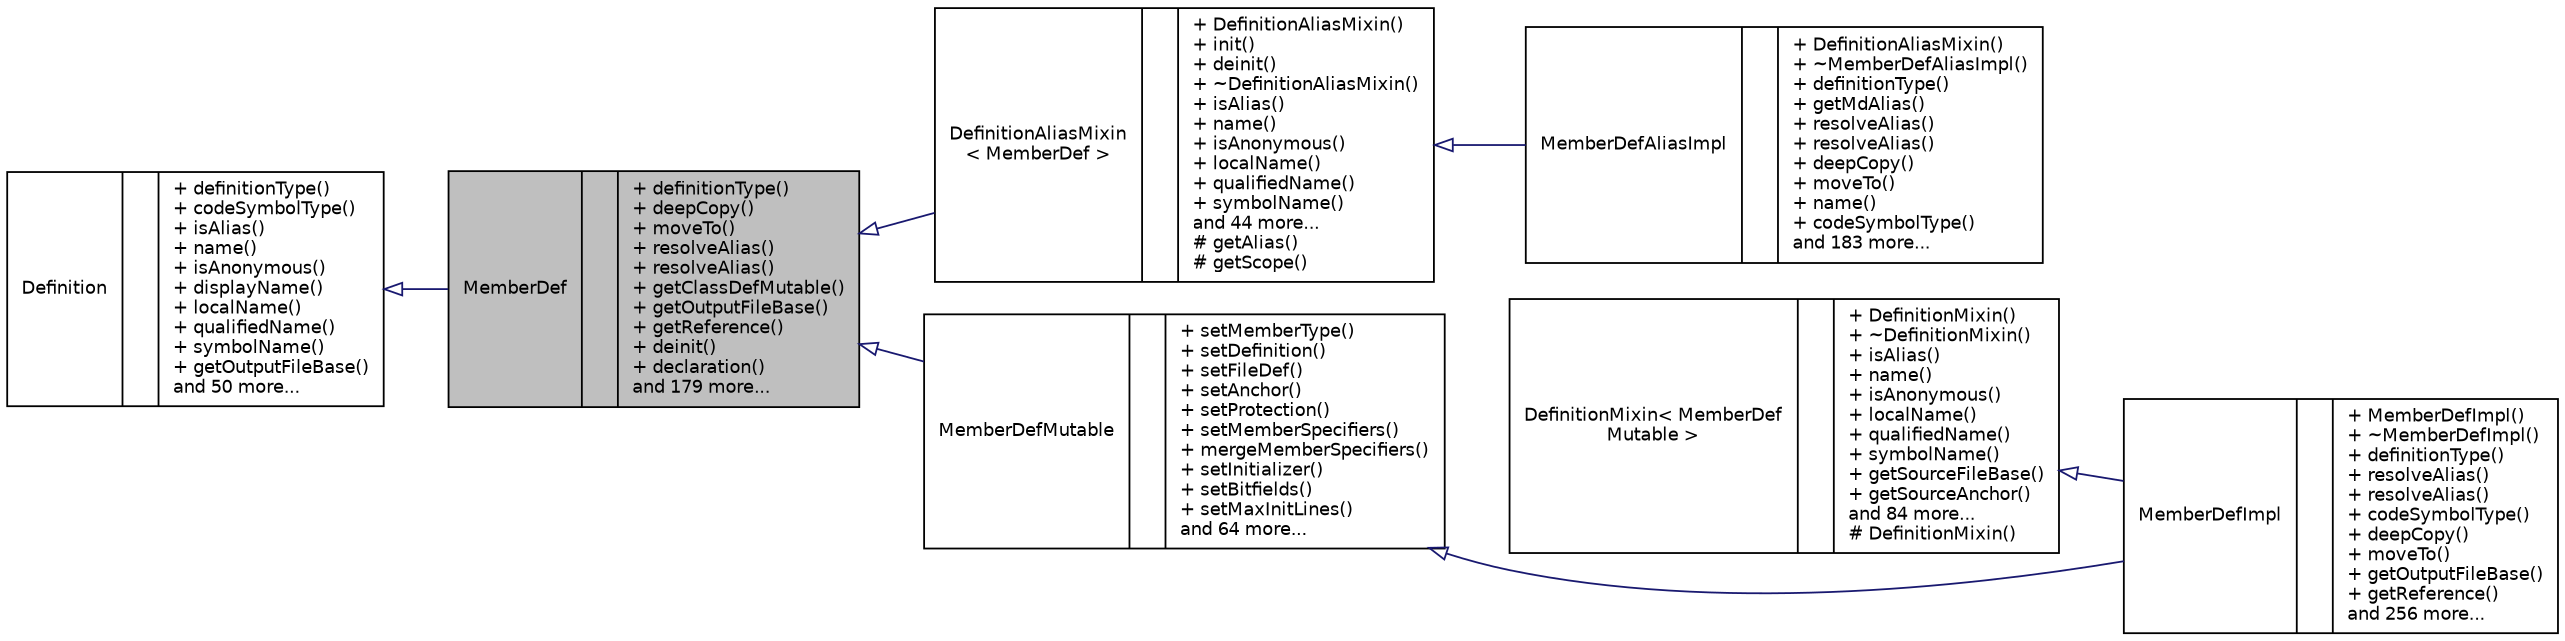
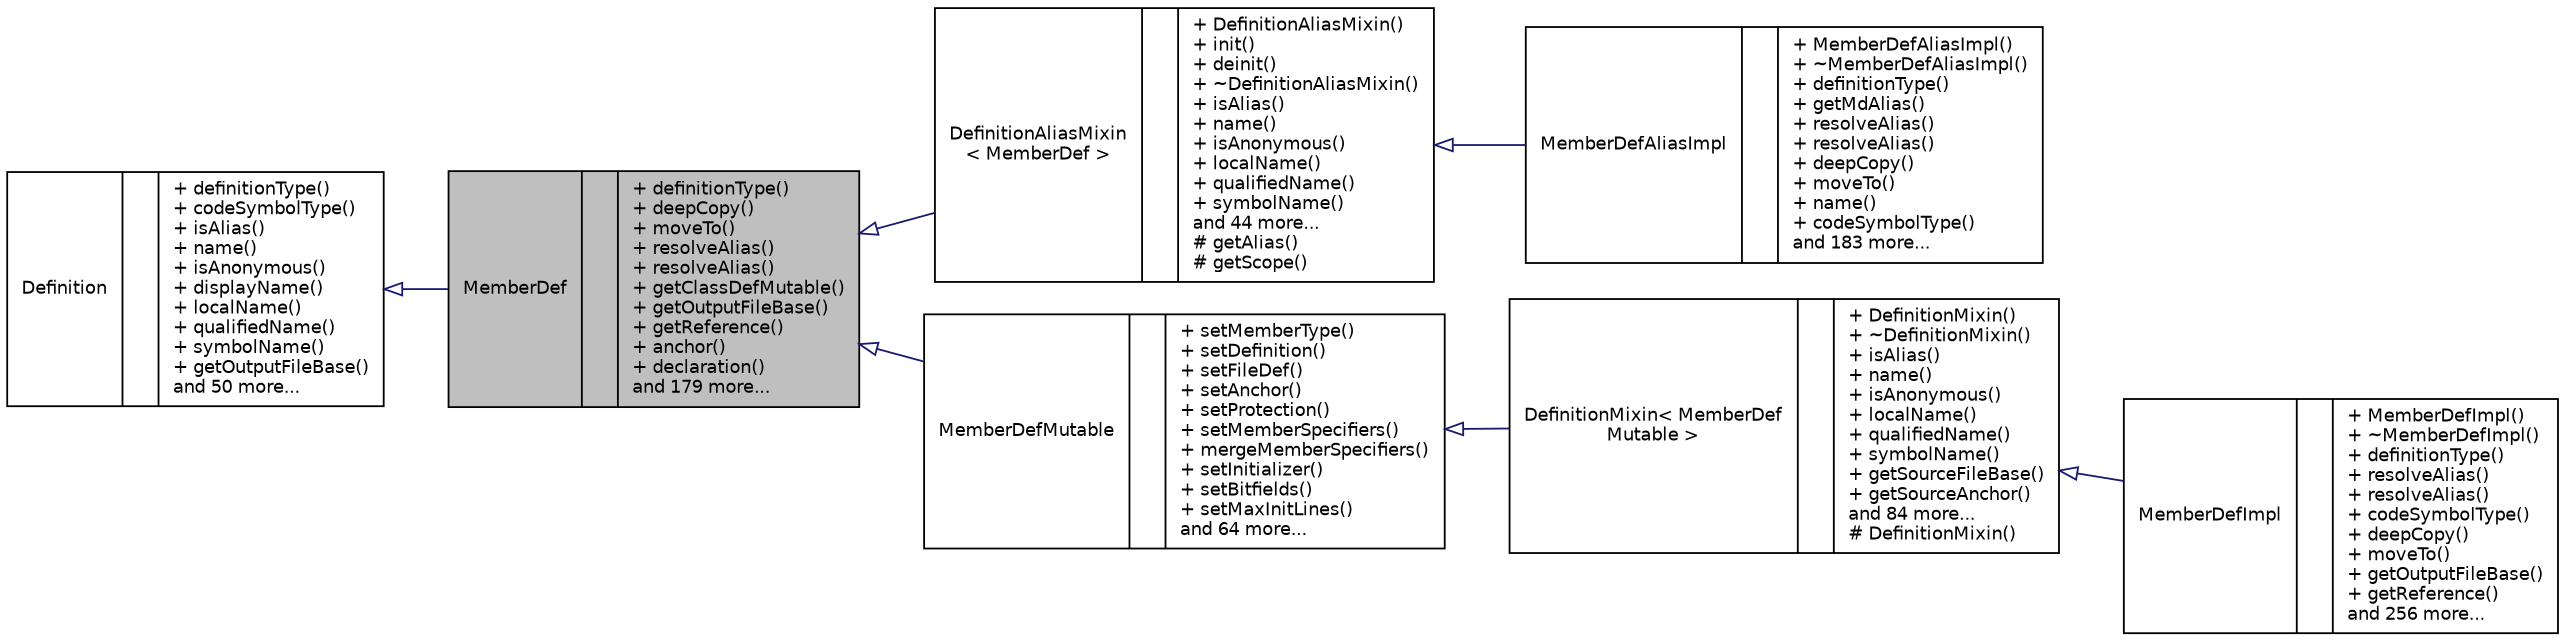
(1899, 45) -> (1903, 45)
(675, 348) -> (679, 348)
(1784, 593) -> (1486, 429)
